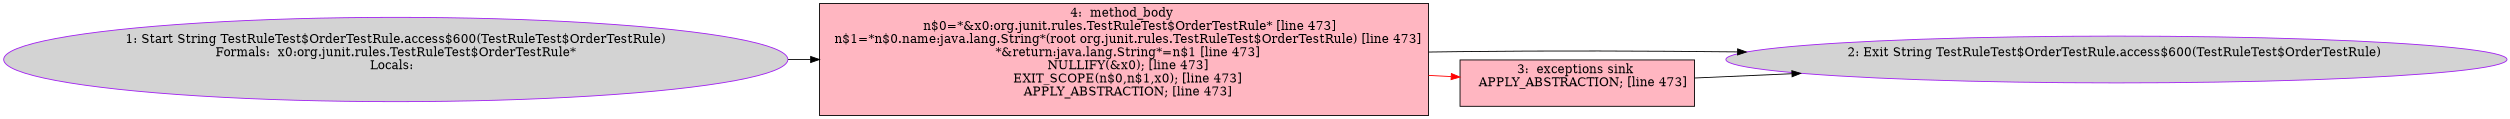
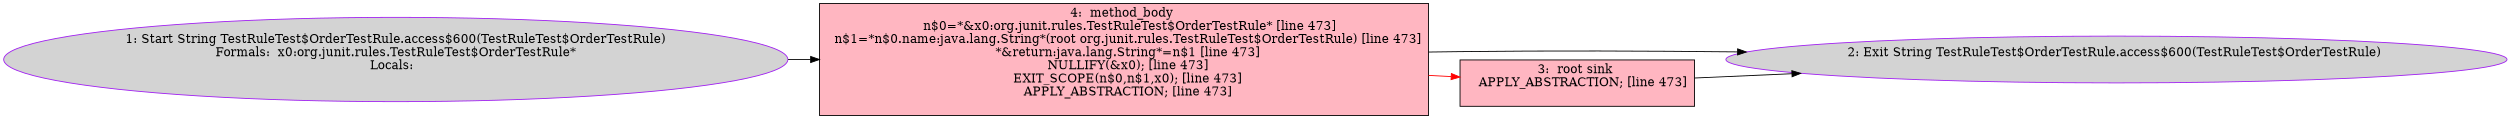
(1577, 83) -> (1577, 83)
